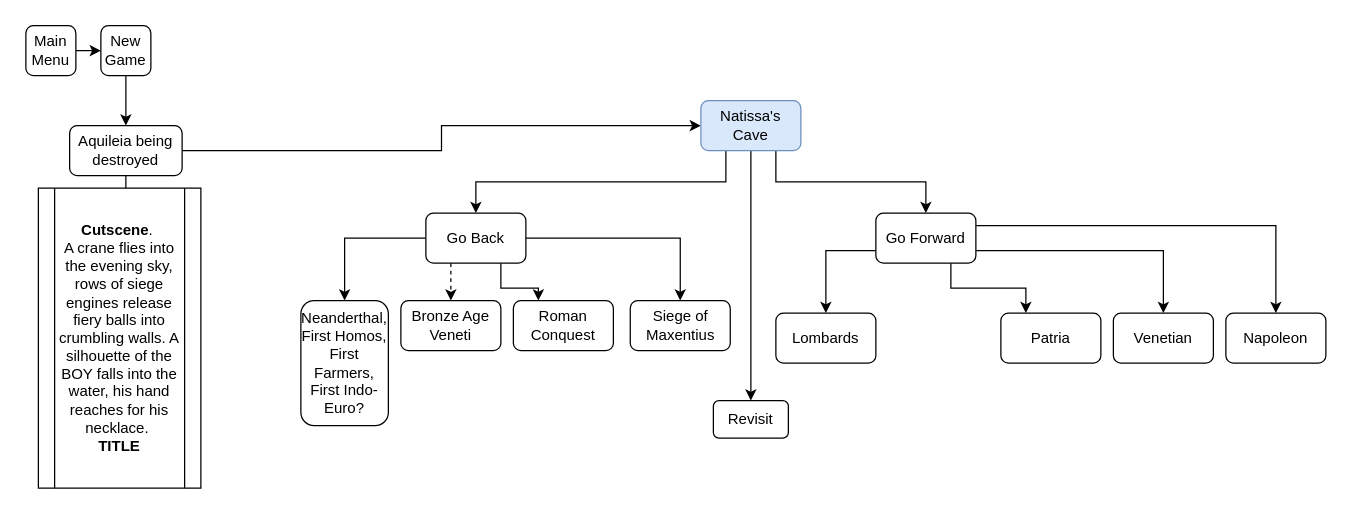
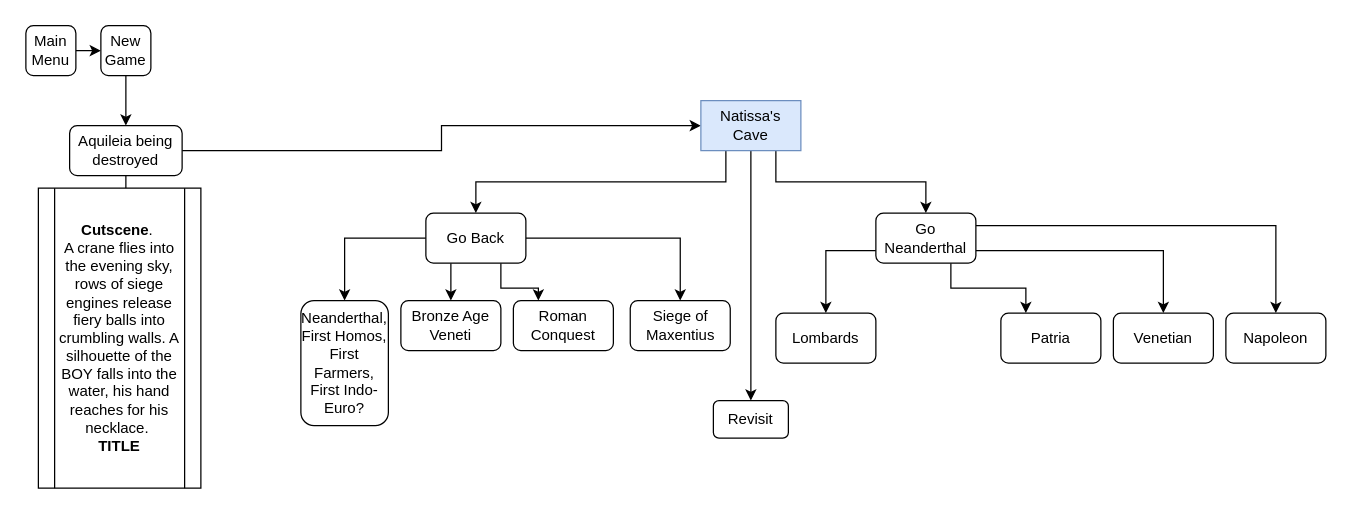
(751, 126) -> (751, 126)
(926, 238) -> (926, 238)
(451, 278) -> (451, 278)
